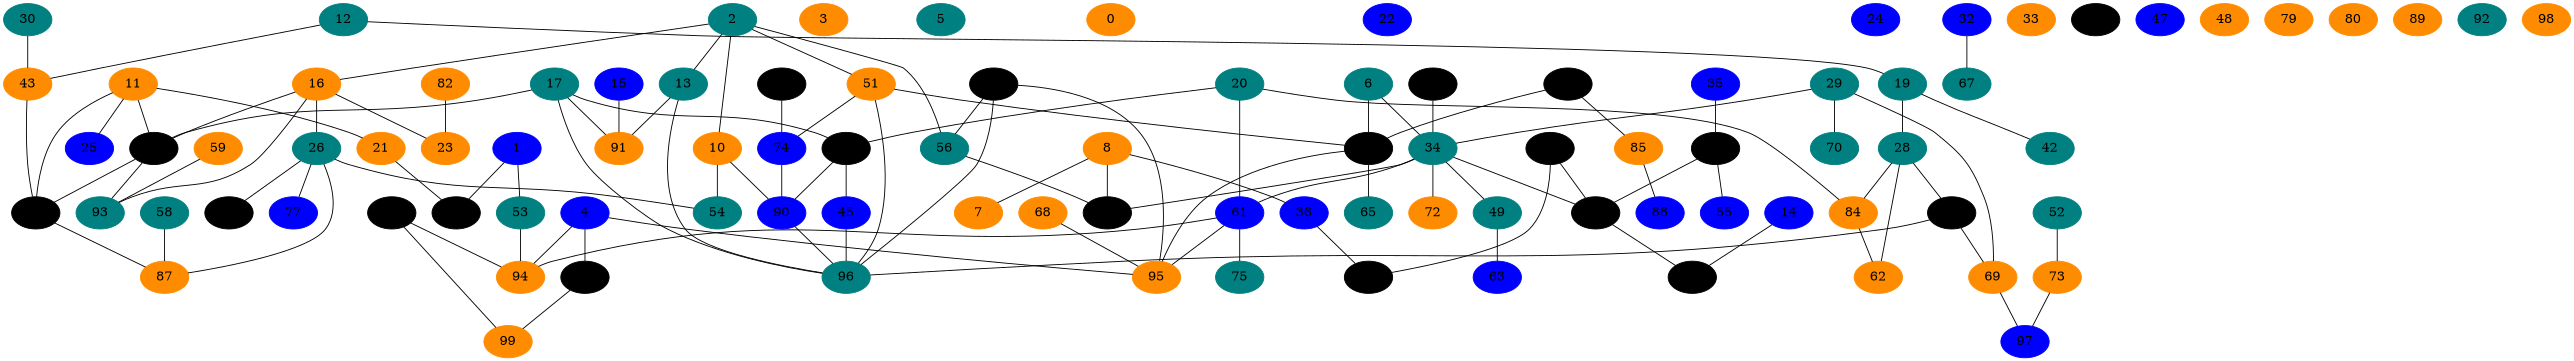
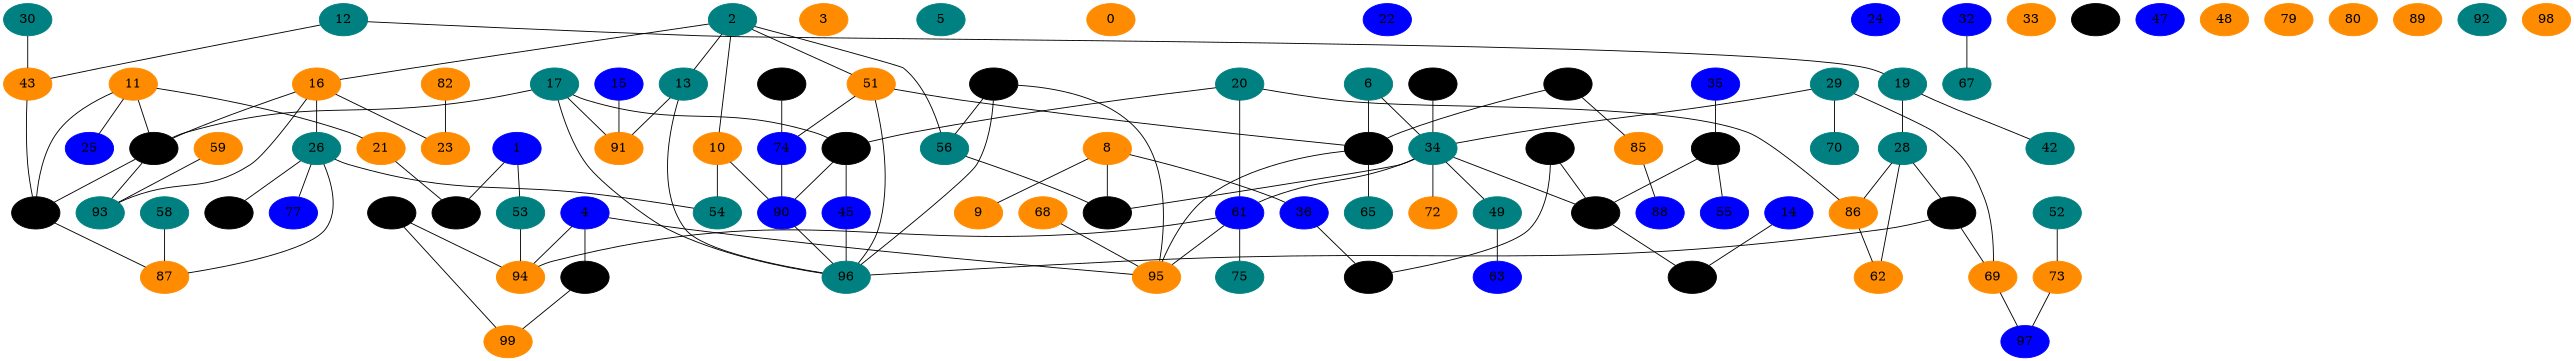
(979, 213) -> (979, 213)
(1853, 213) -> (1853, 213)
